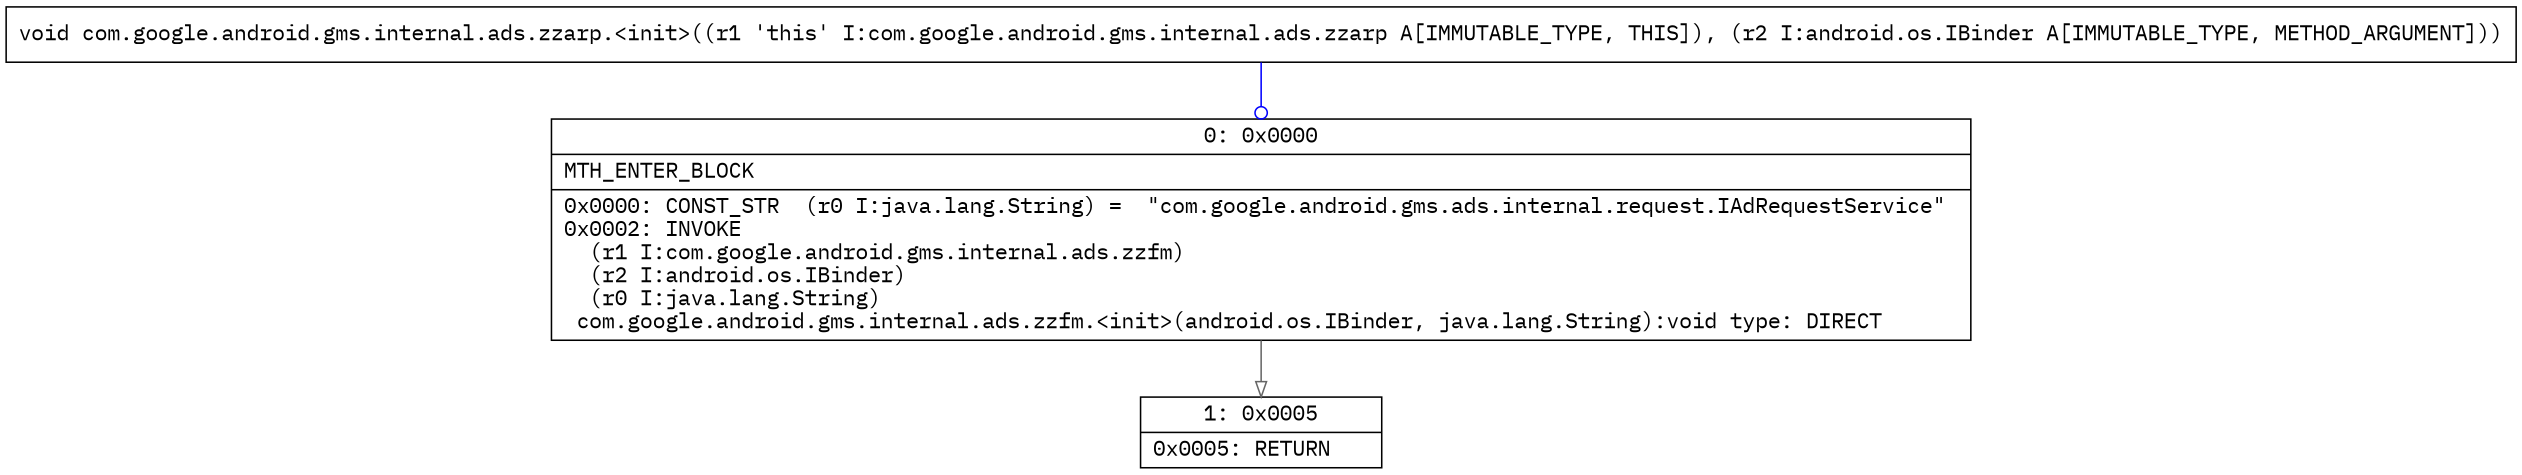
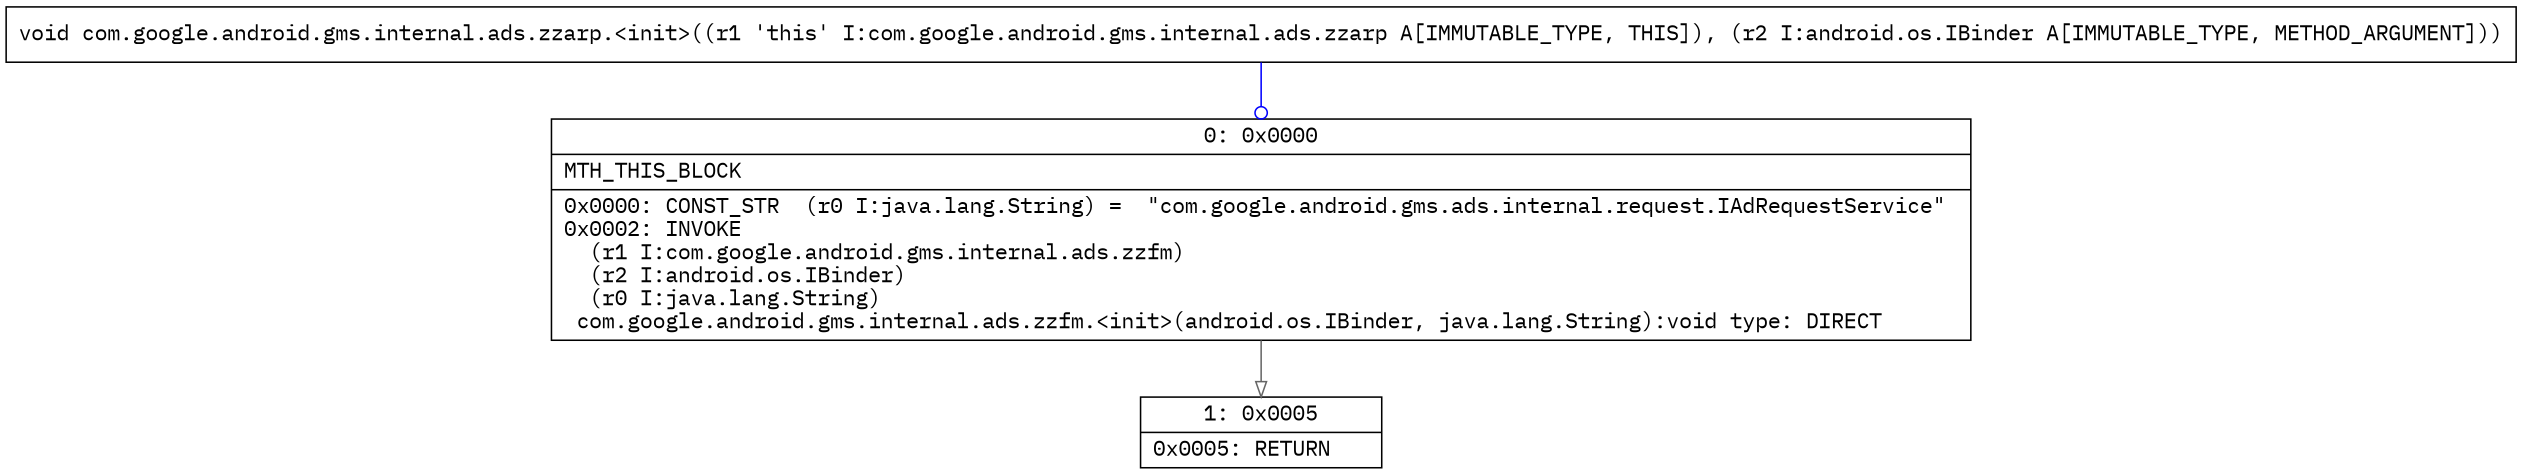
(659, 171) -> (653, 171)
